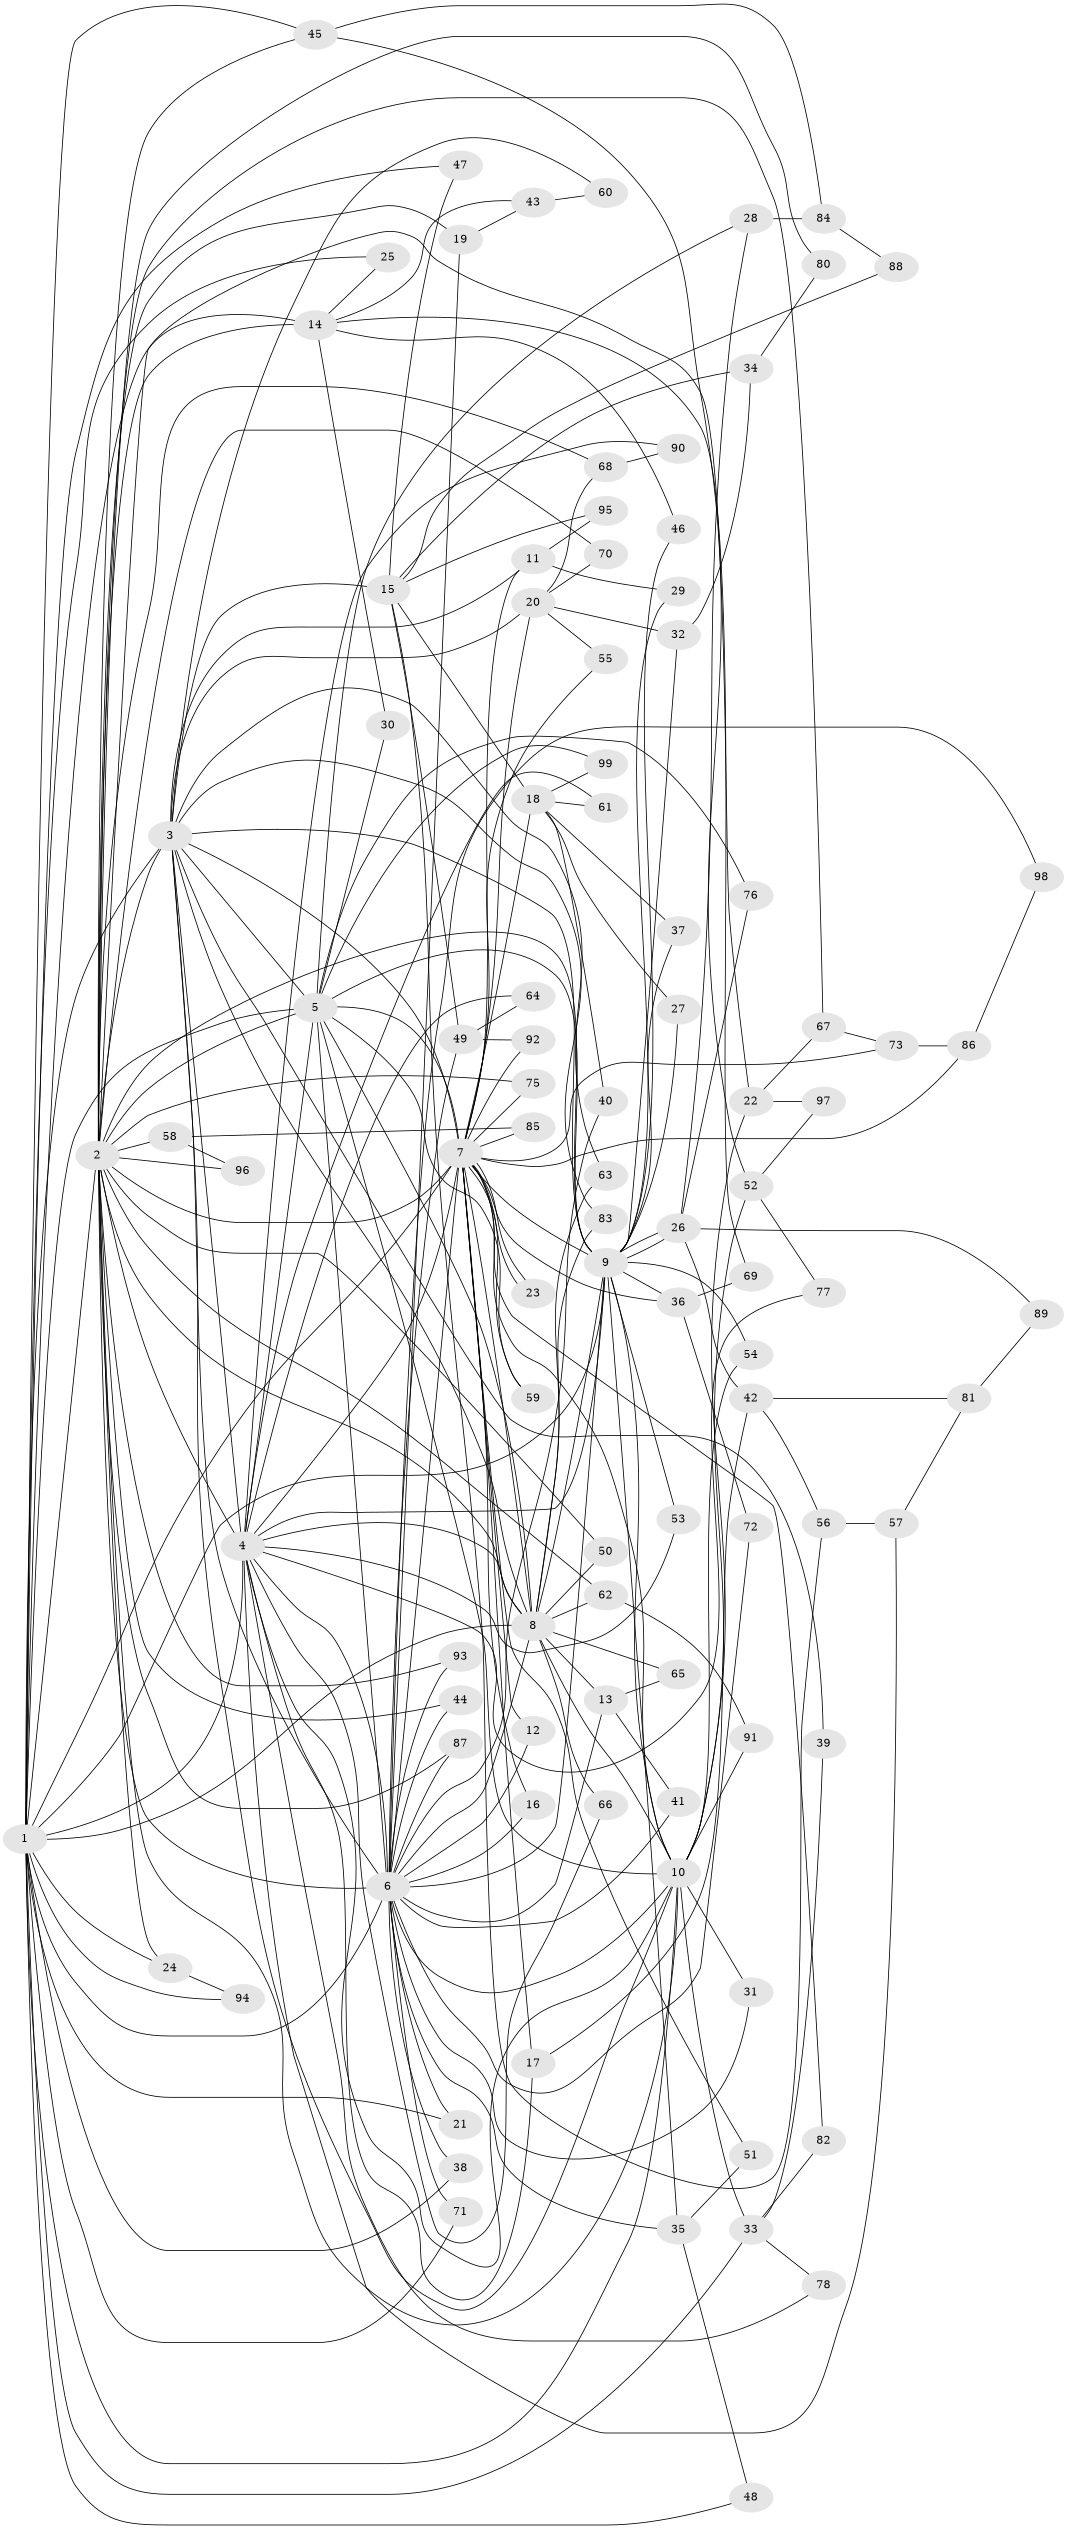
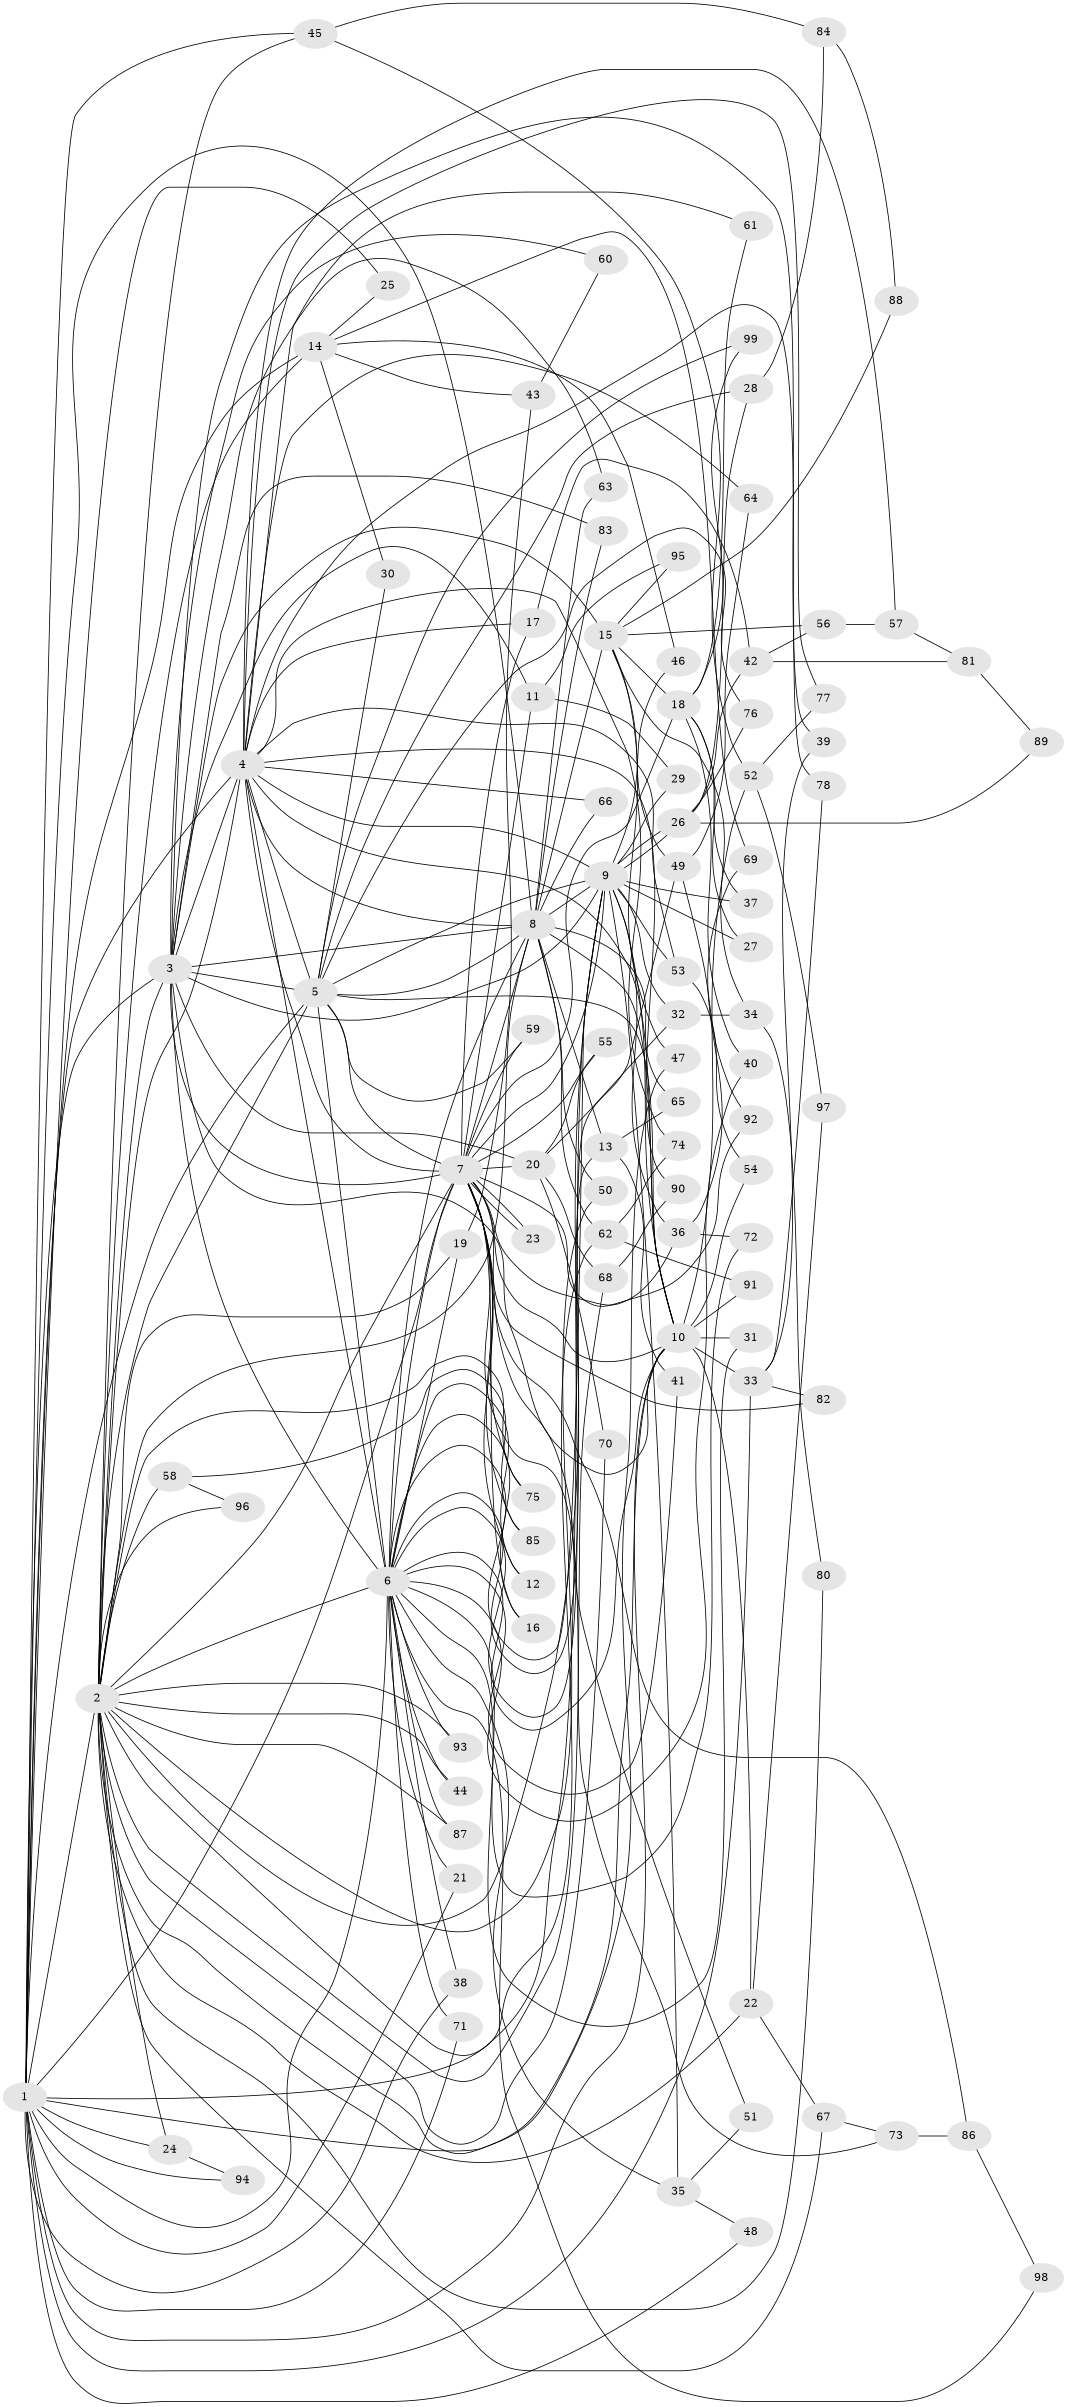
none -> (570, 780)
none -> (679, 1146)
(694, 1277) -> (716, 1070)
